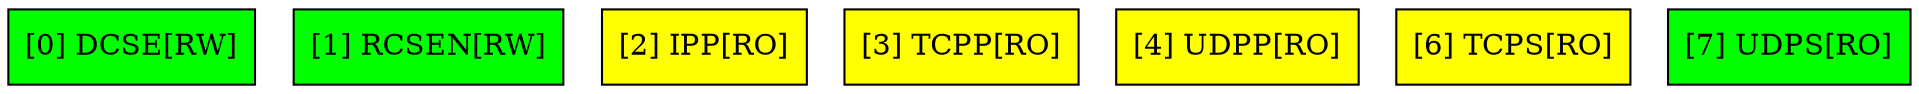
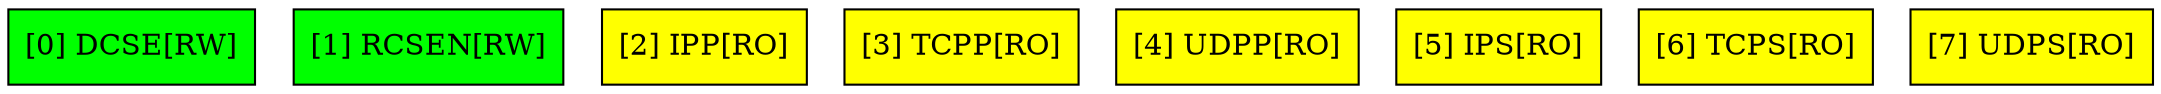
none -> (1499, 47)
(1789, 47) -> (2032, 47)
